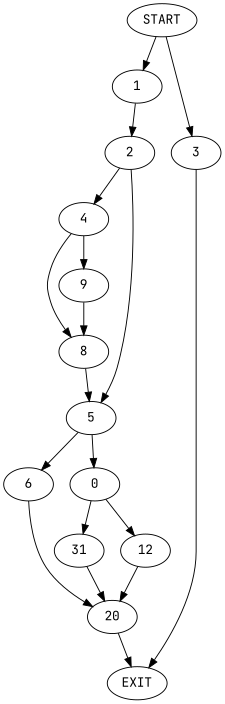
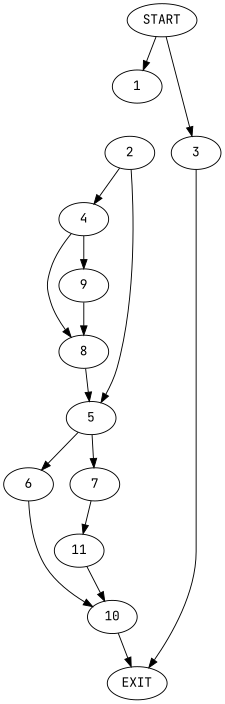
(134, 115) -> none
(95, 484) -> (95, 484)
(79, 551) -> (79, 551)
(145, 551) -> none
(112, 617) -> (112, 617)
